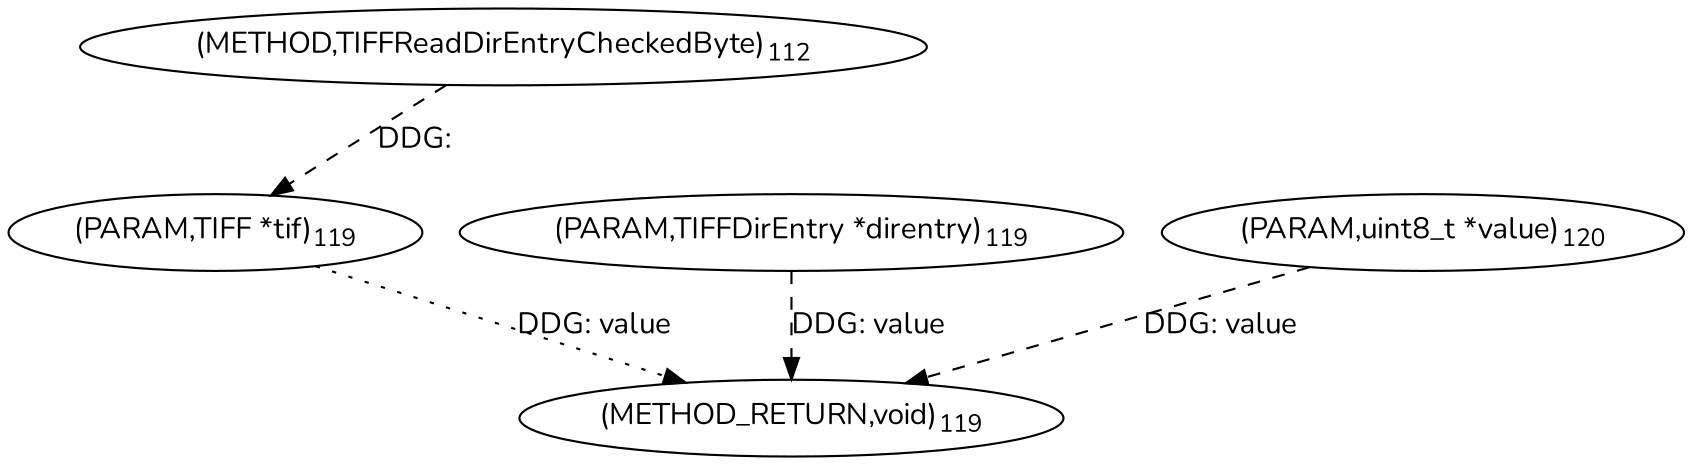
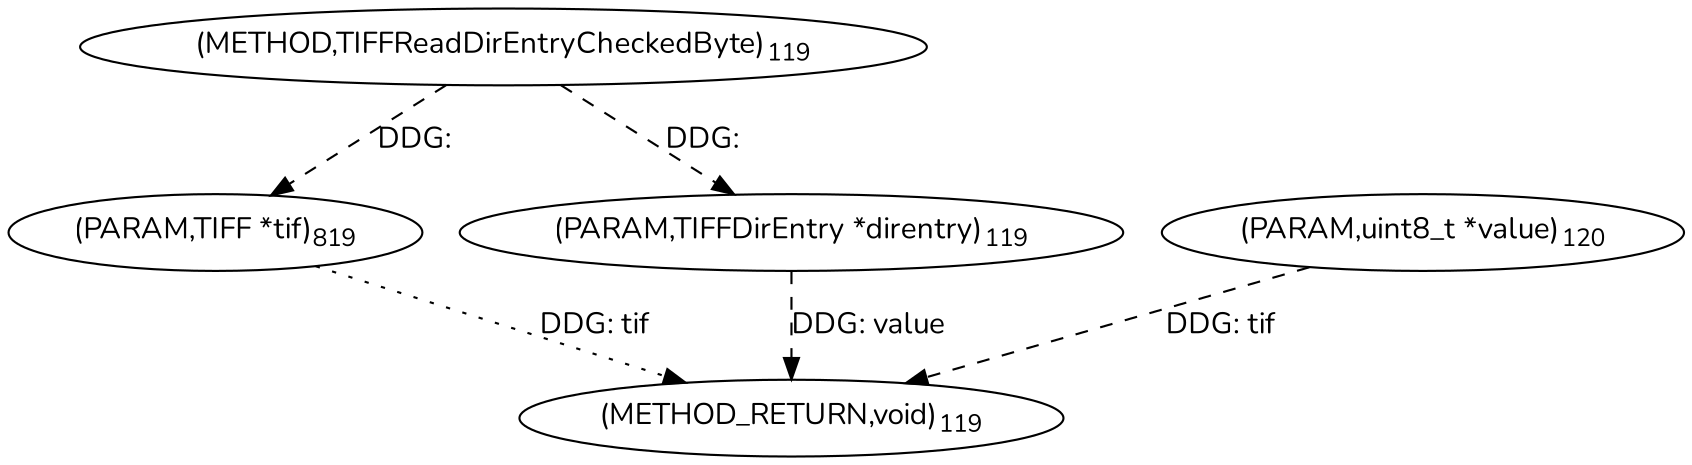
(789, 44) -> (789, 44)
none -> (638, 134)
(335, 229) -> (335, 229)
(595, 325) -> (595, 325)
(1221, 325) -> (1221, 325)
